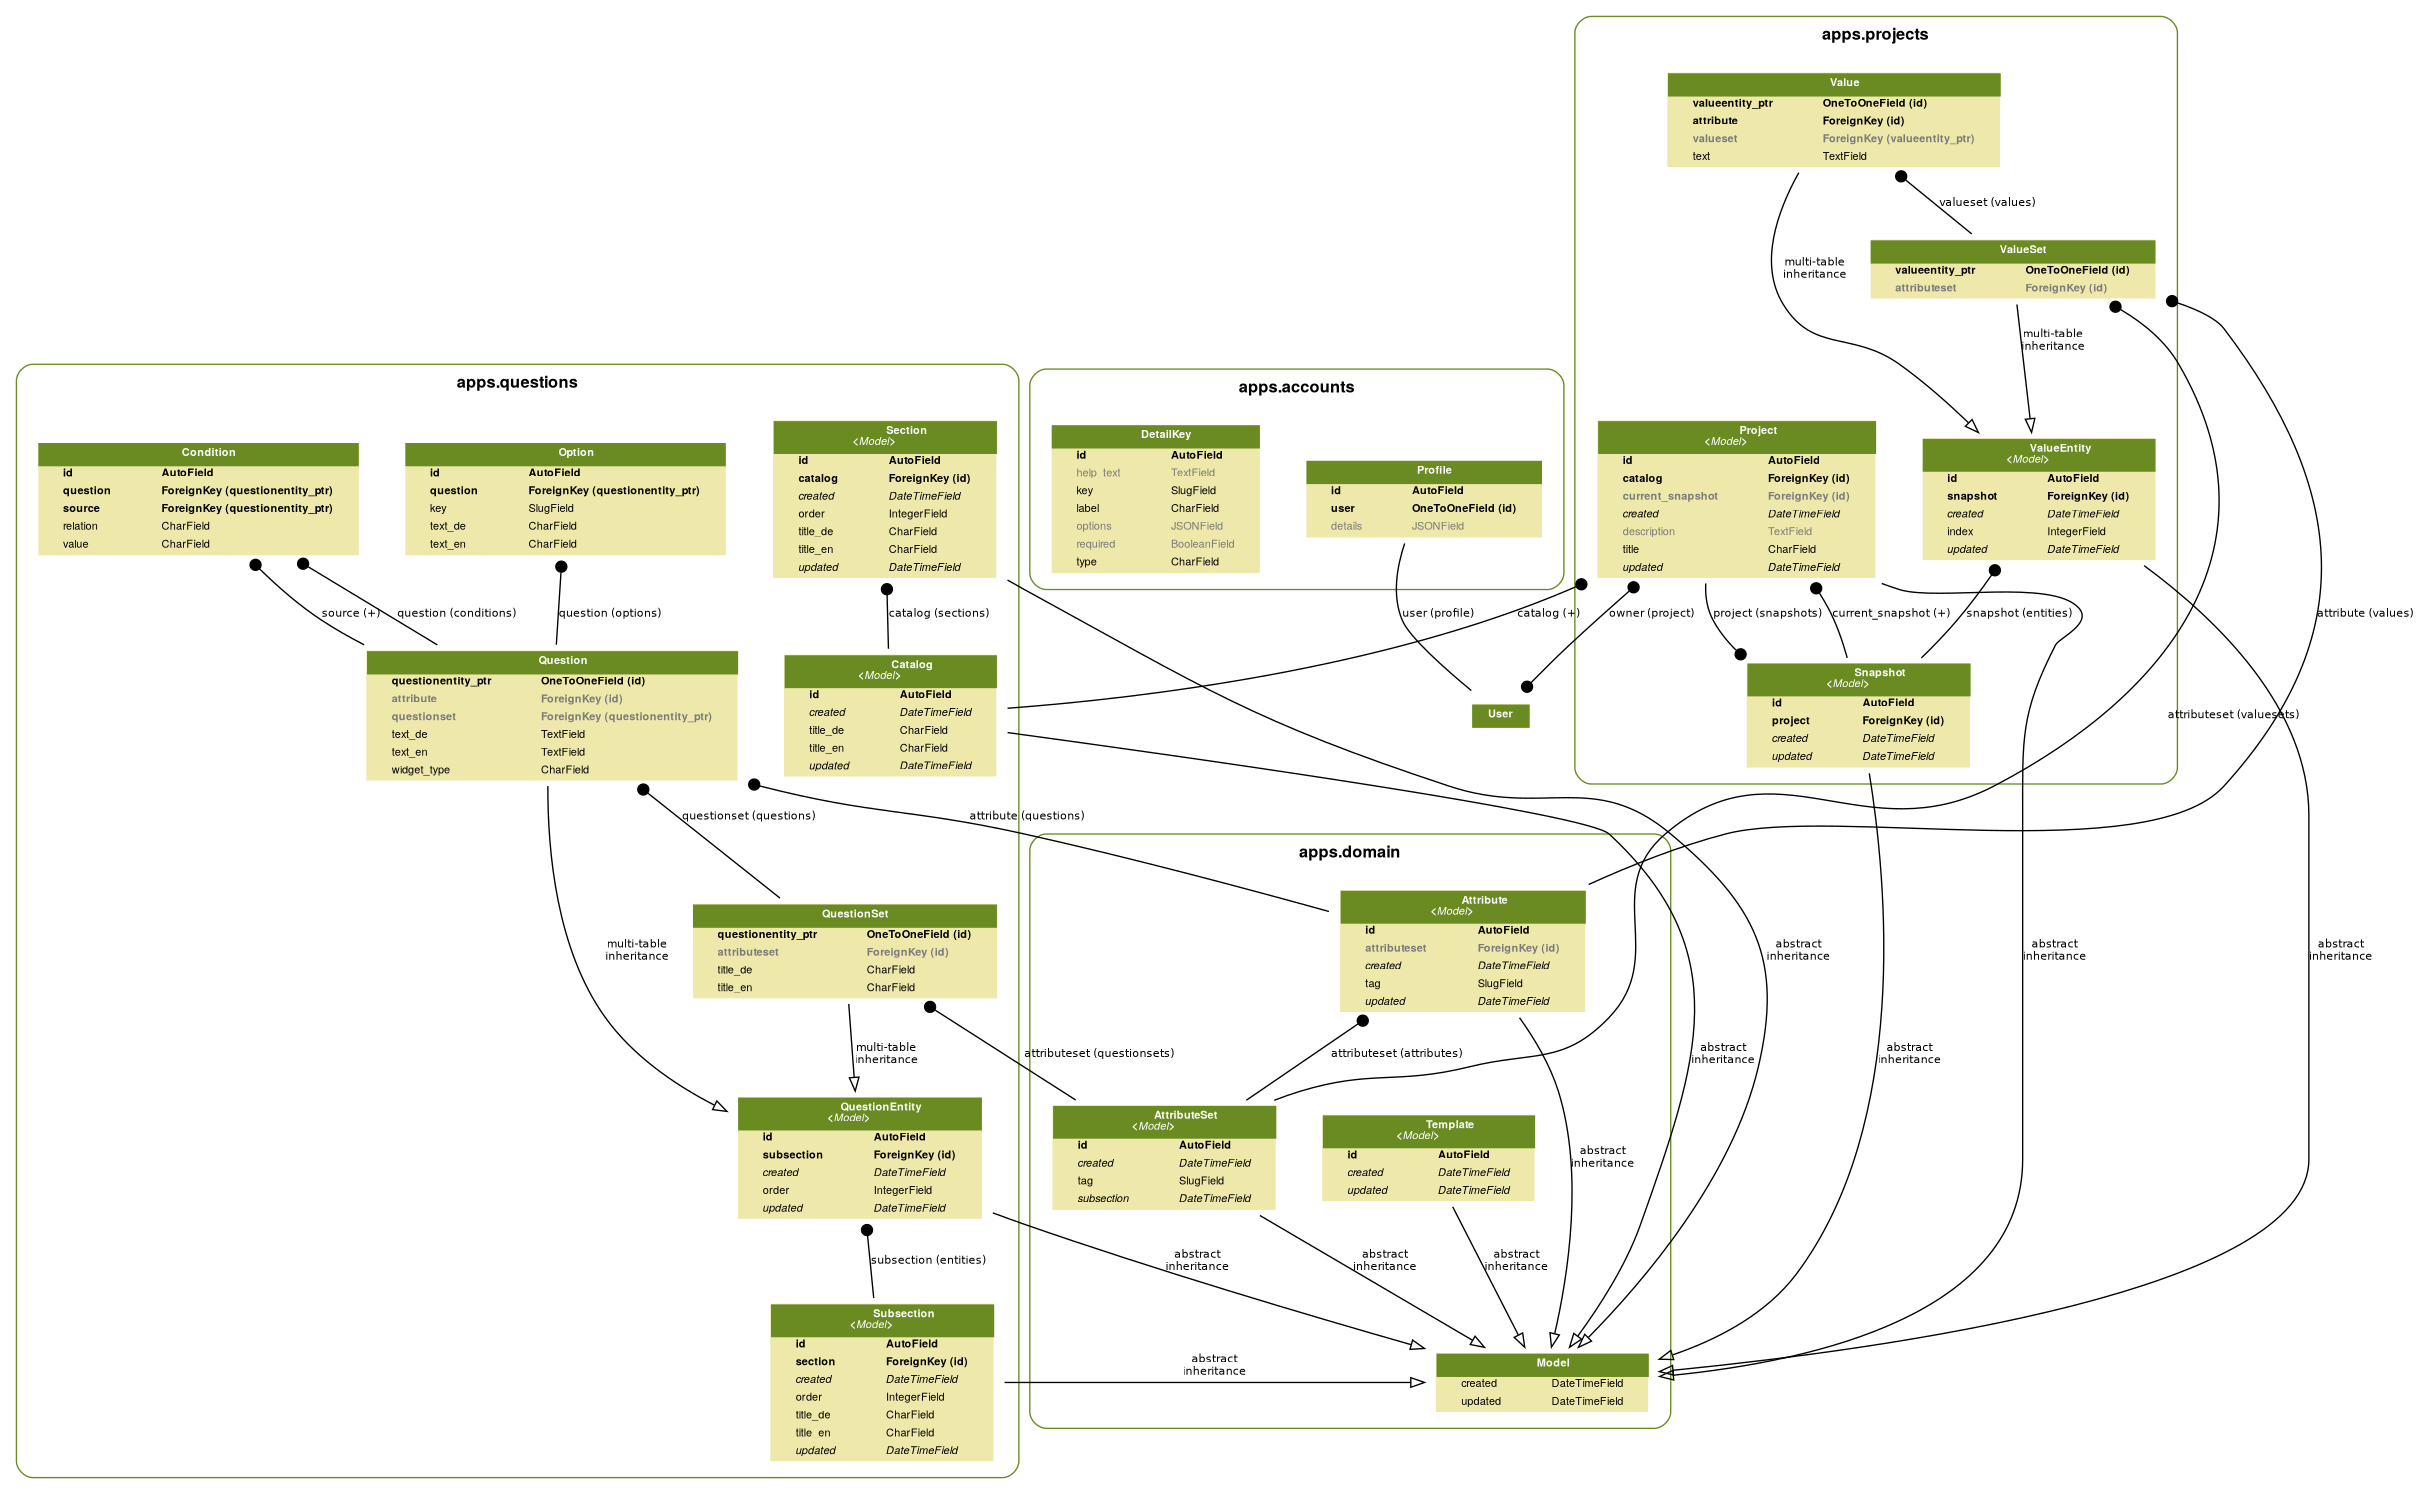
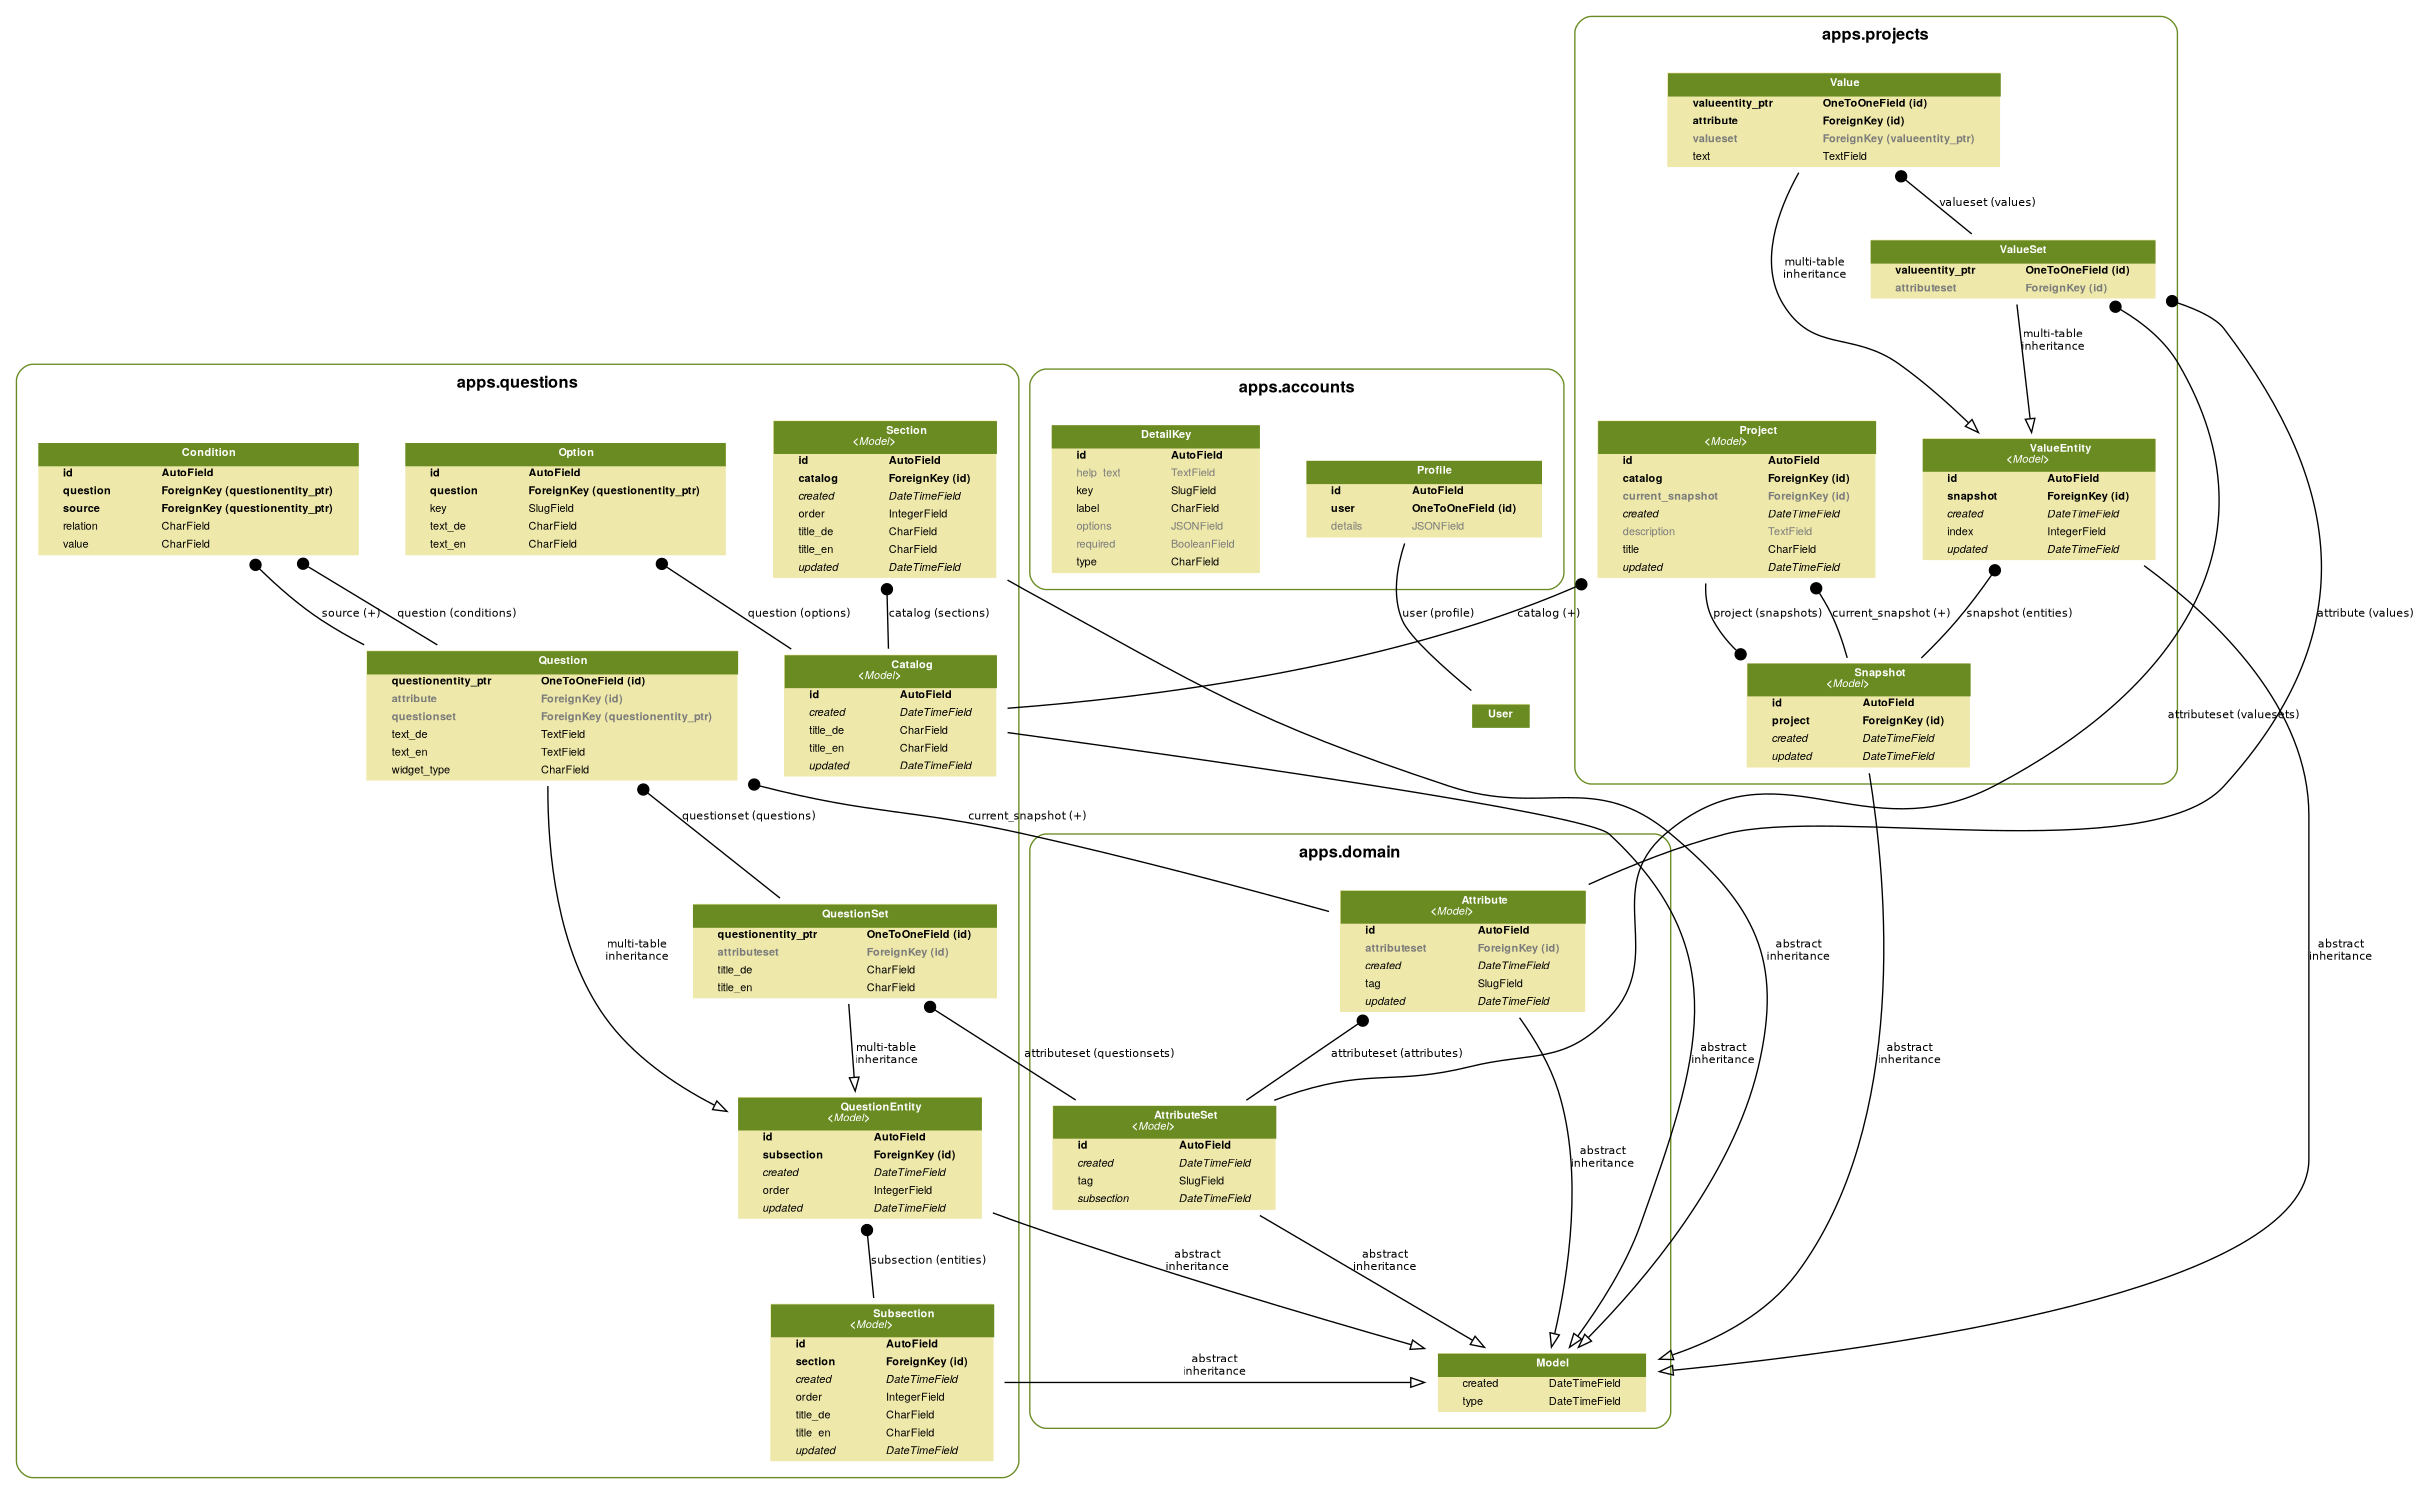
(559, 609) -> (729, 608)
(1584, 631) -> none
(1028, 817) -> (1028, 817)
(2023, 998) -> none
(1428, 1158) -> none
(1482, 1402) -> (1474, 1402)
